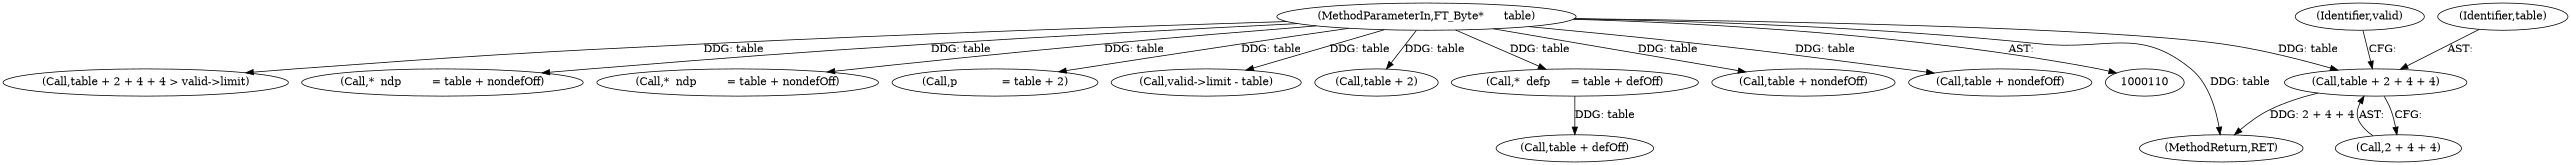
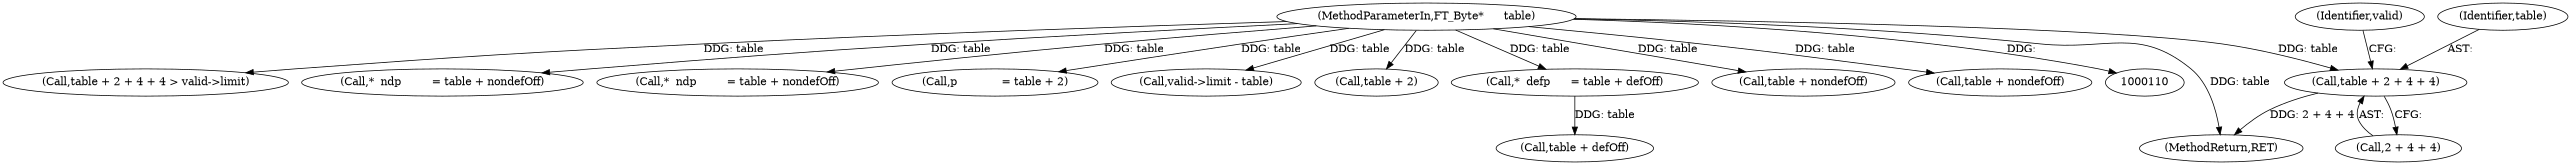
(2023, 50) -> (2023, 50)
